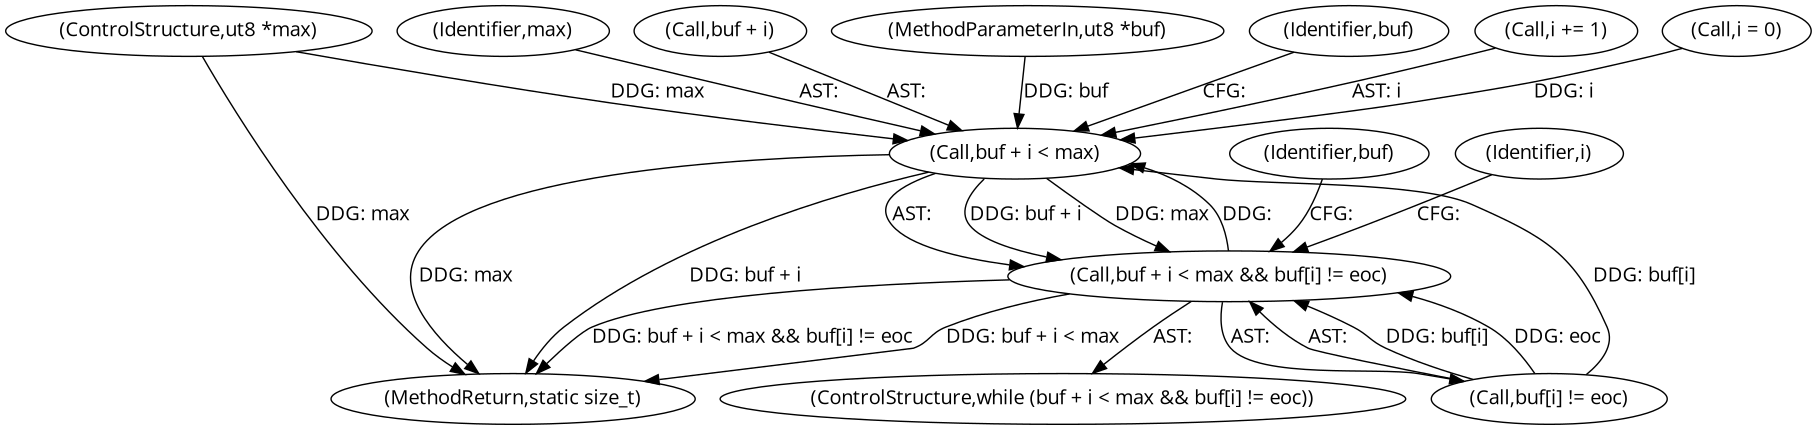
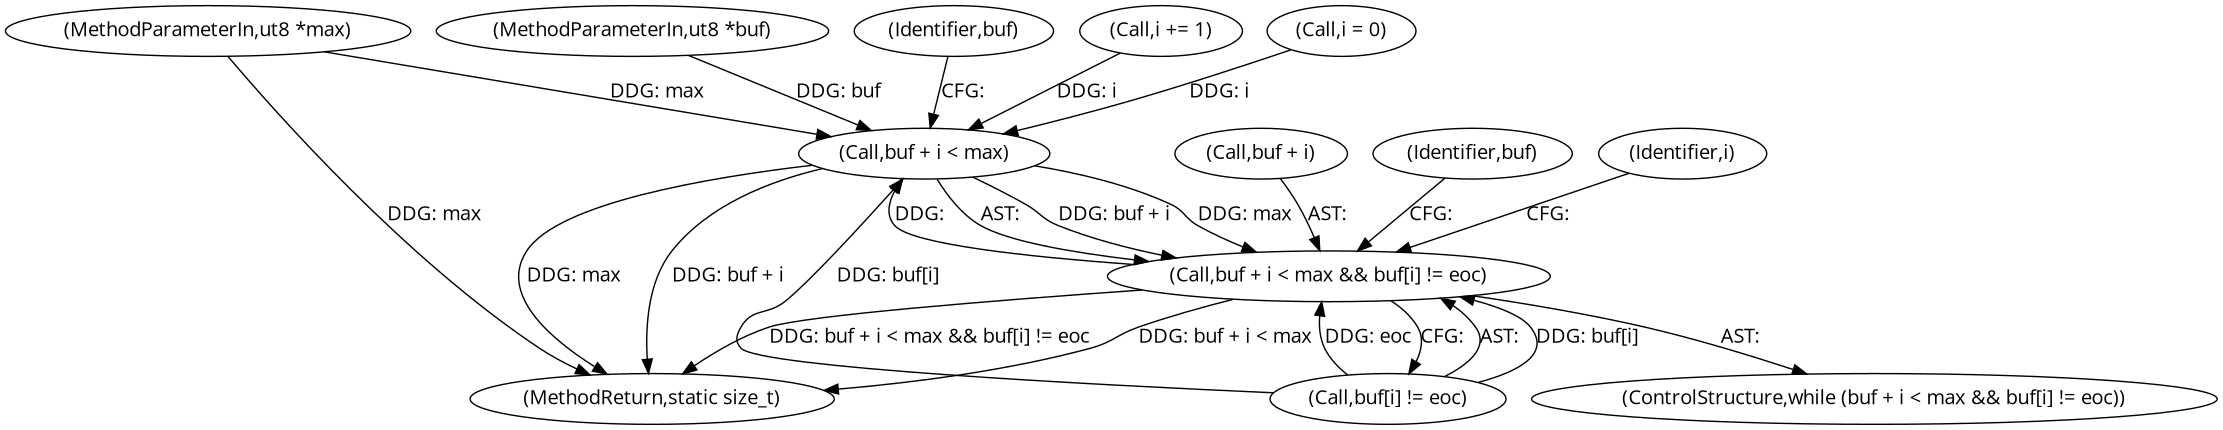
(189, 31) -> (208, 31)
(503, 31) -> none
(859, 89) -> (1299, 207)
(1377, 92) -> (1087, 92)
(1253, 338) -> (1445, 338)
